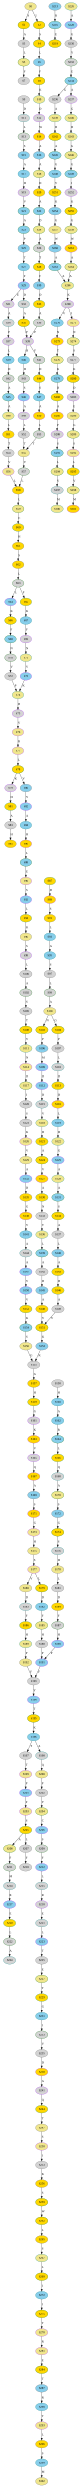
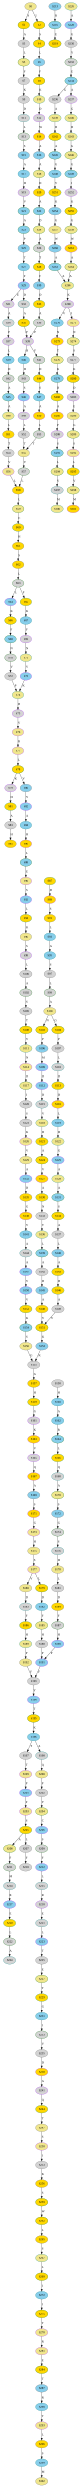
none -> (24, 89)
(58, 1532) -> (58, 1532)
